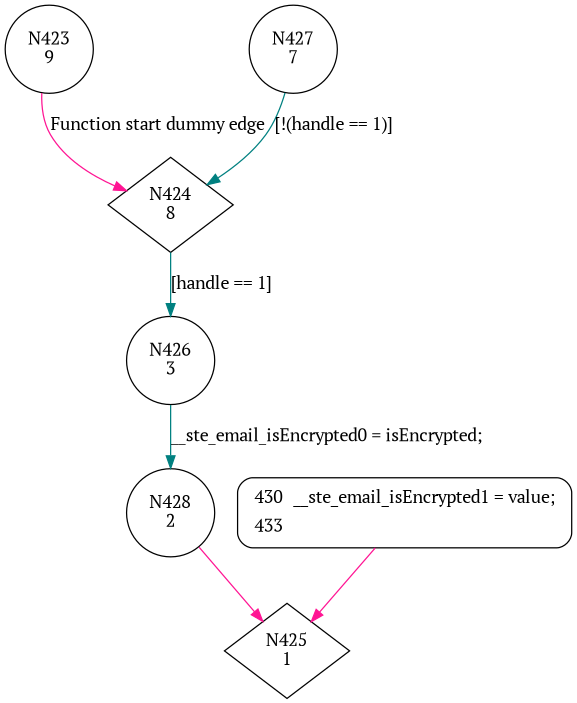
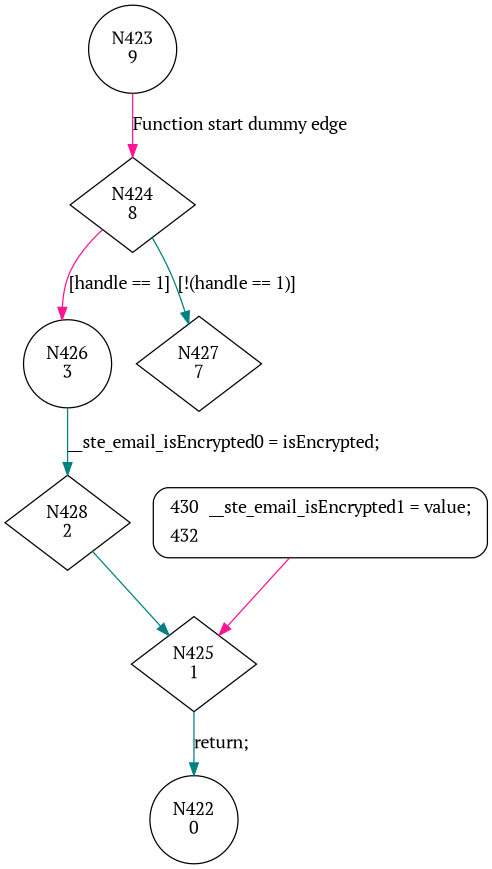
(293, 49) -> (199, 364)
(260, 142) -> (171, 274)
(171, 278) -> (74, 264)
(171, 513) -> (68, 523)
(269, 527) -> (185, 536)
(227, 580) -> (126, 589)
none -> (194, 820)
